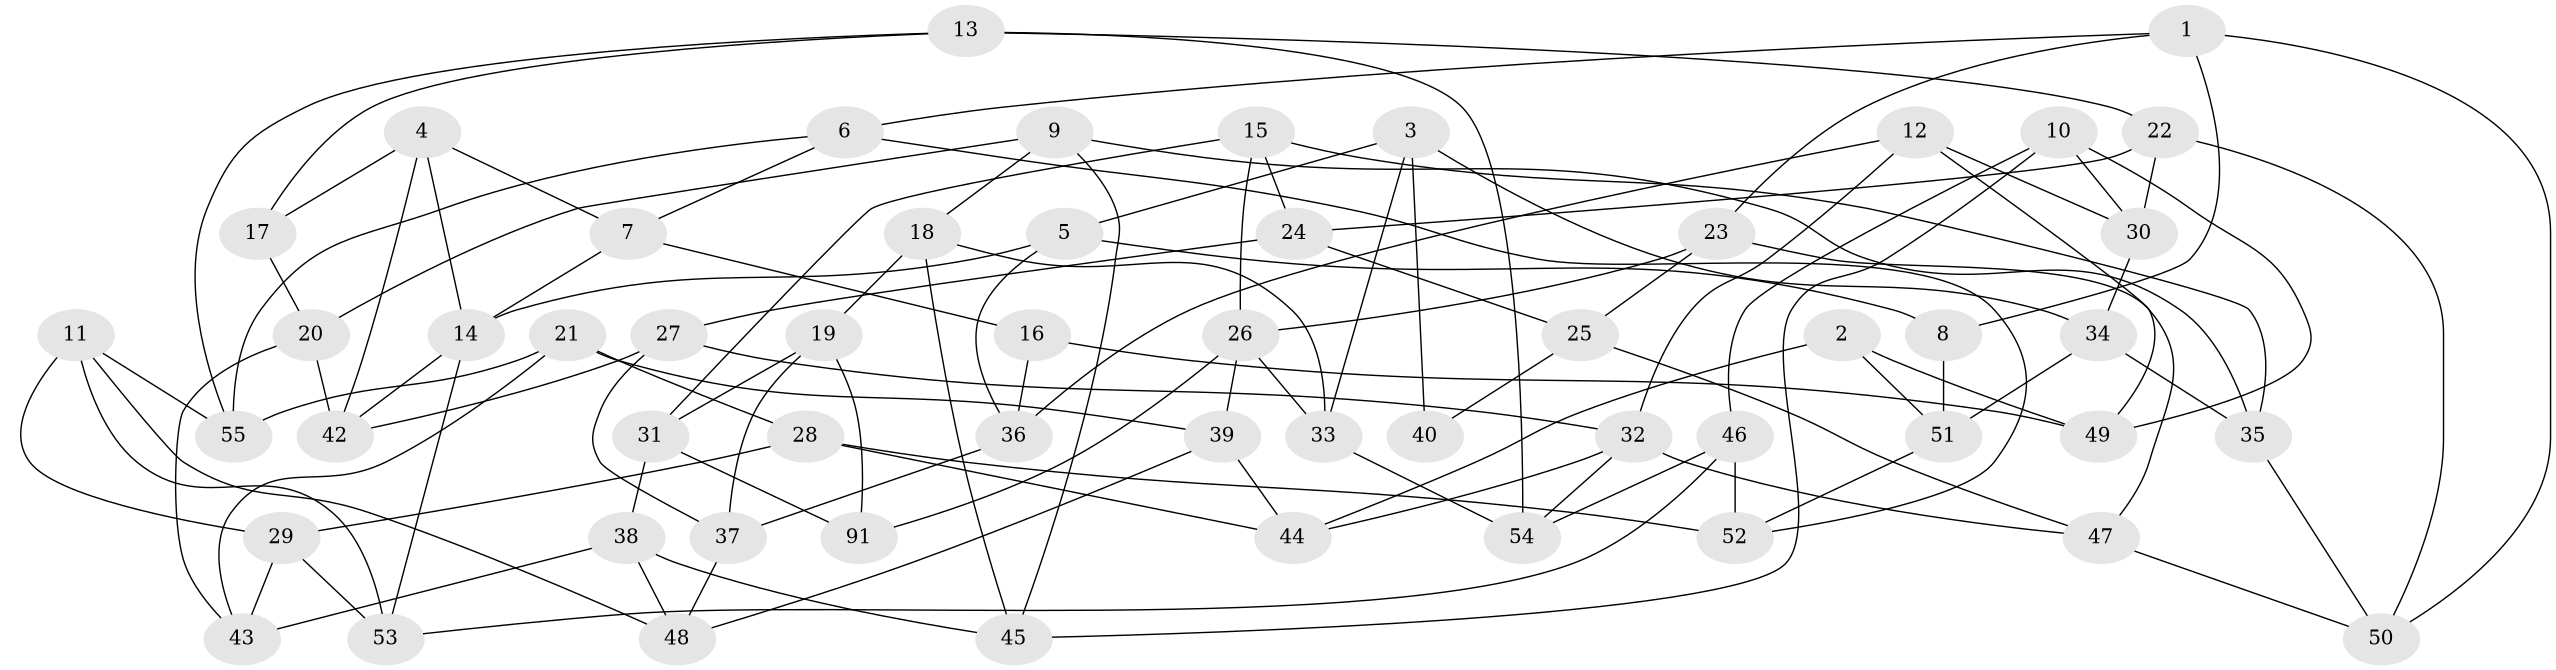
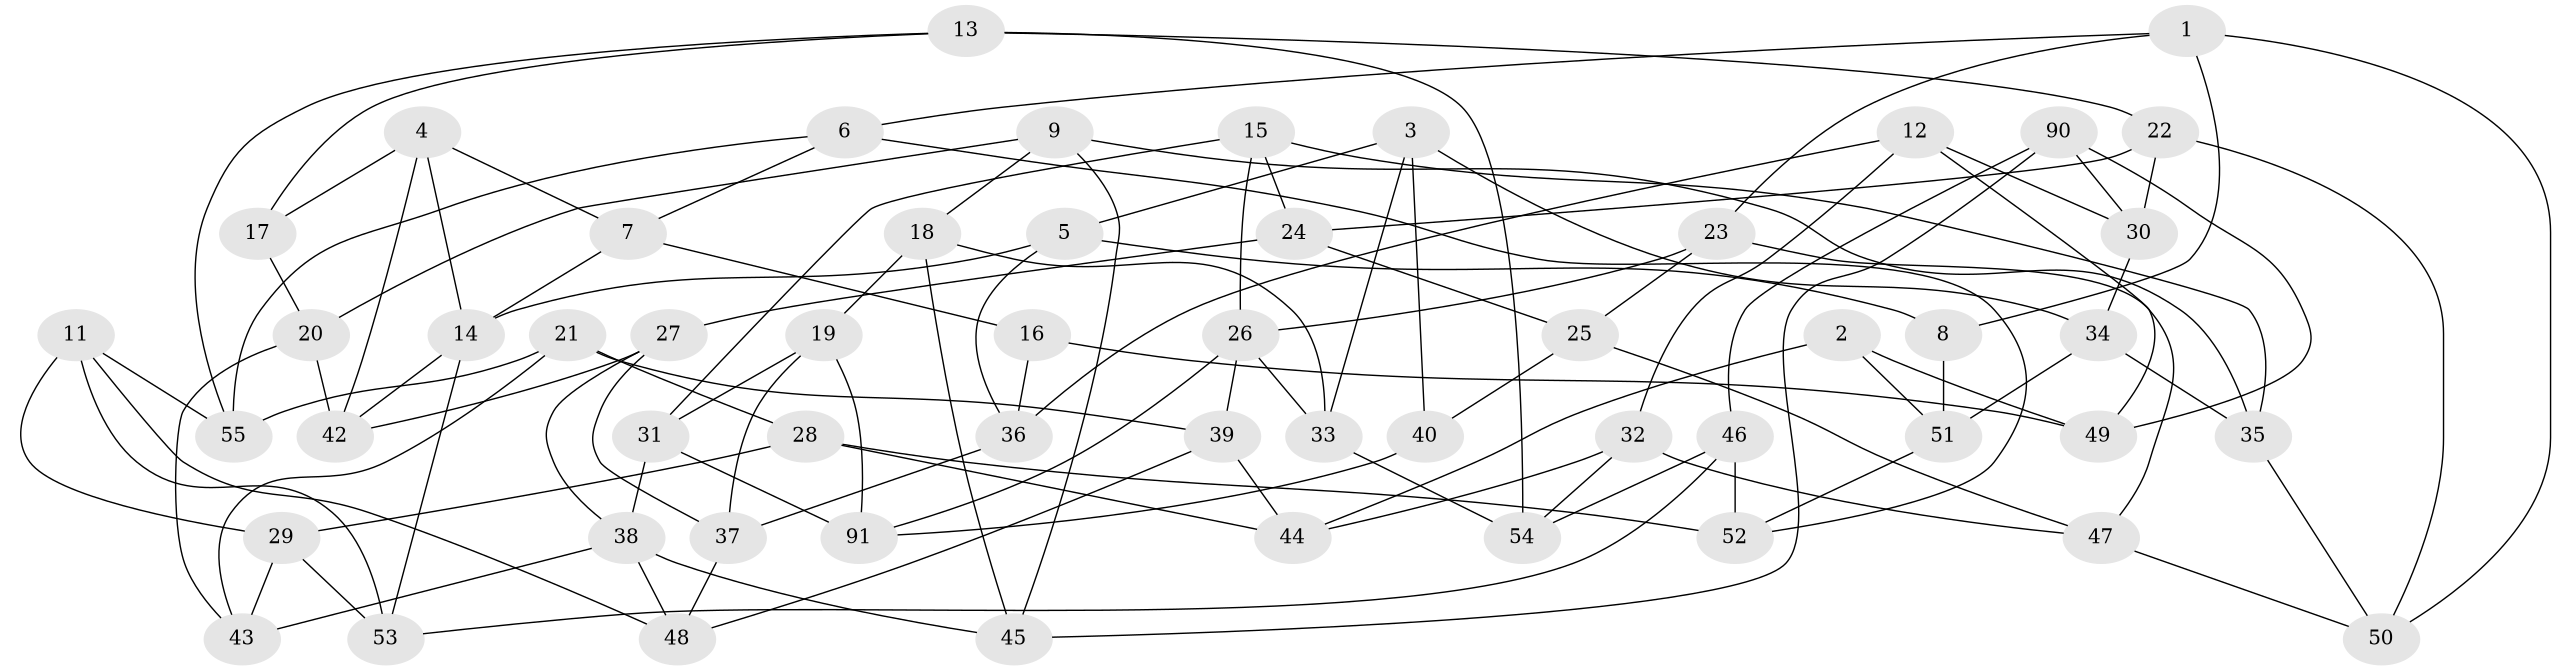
(2059, 132) -> (2059, 132)
(1150, 391) -> (549, 422)
none -> (1125, 513)
